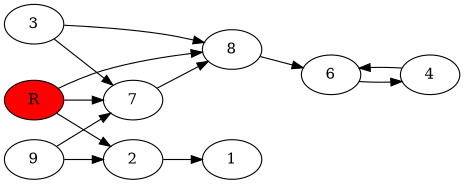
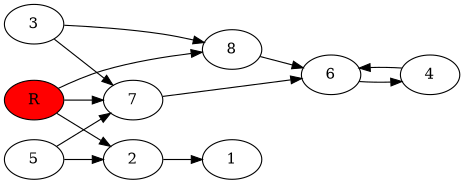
(178, 77) -> (227, 88)
(34, 160) -> (34, 160)
